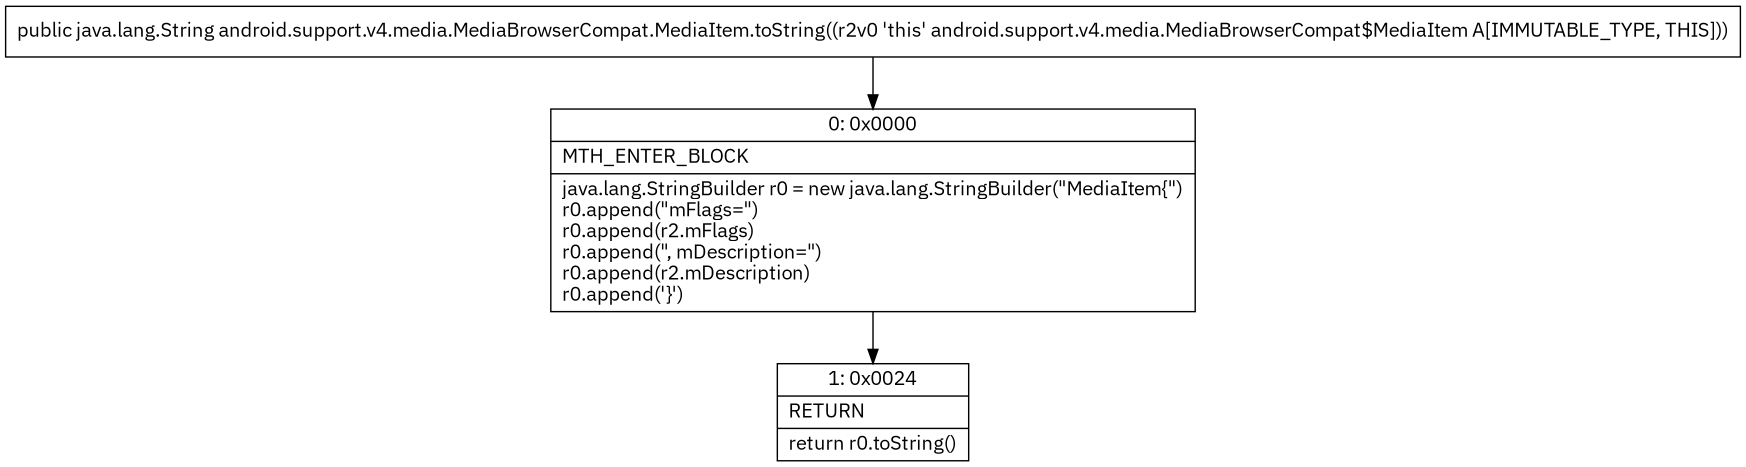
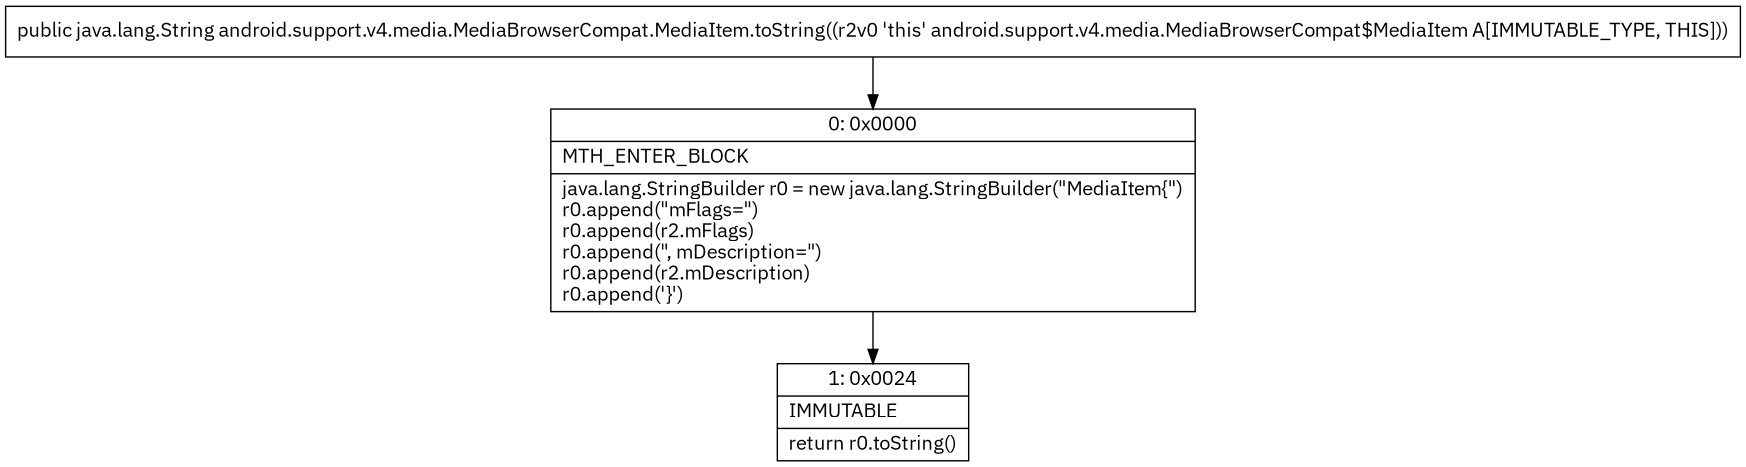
(827, 412) -> (843, 412)
